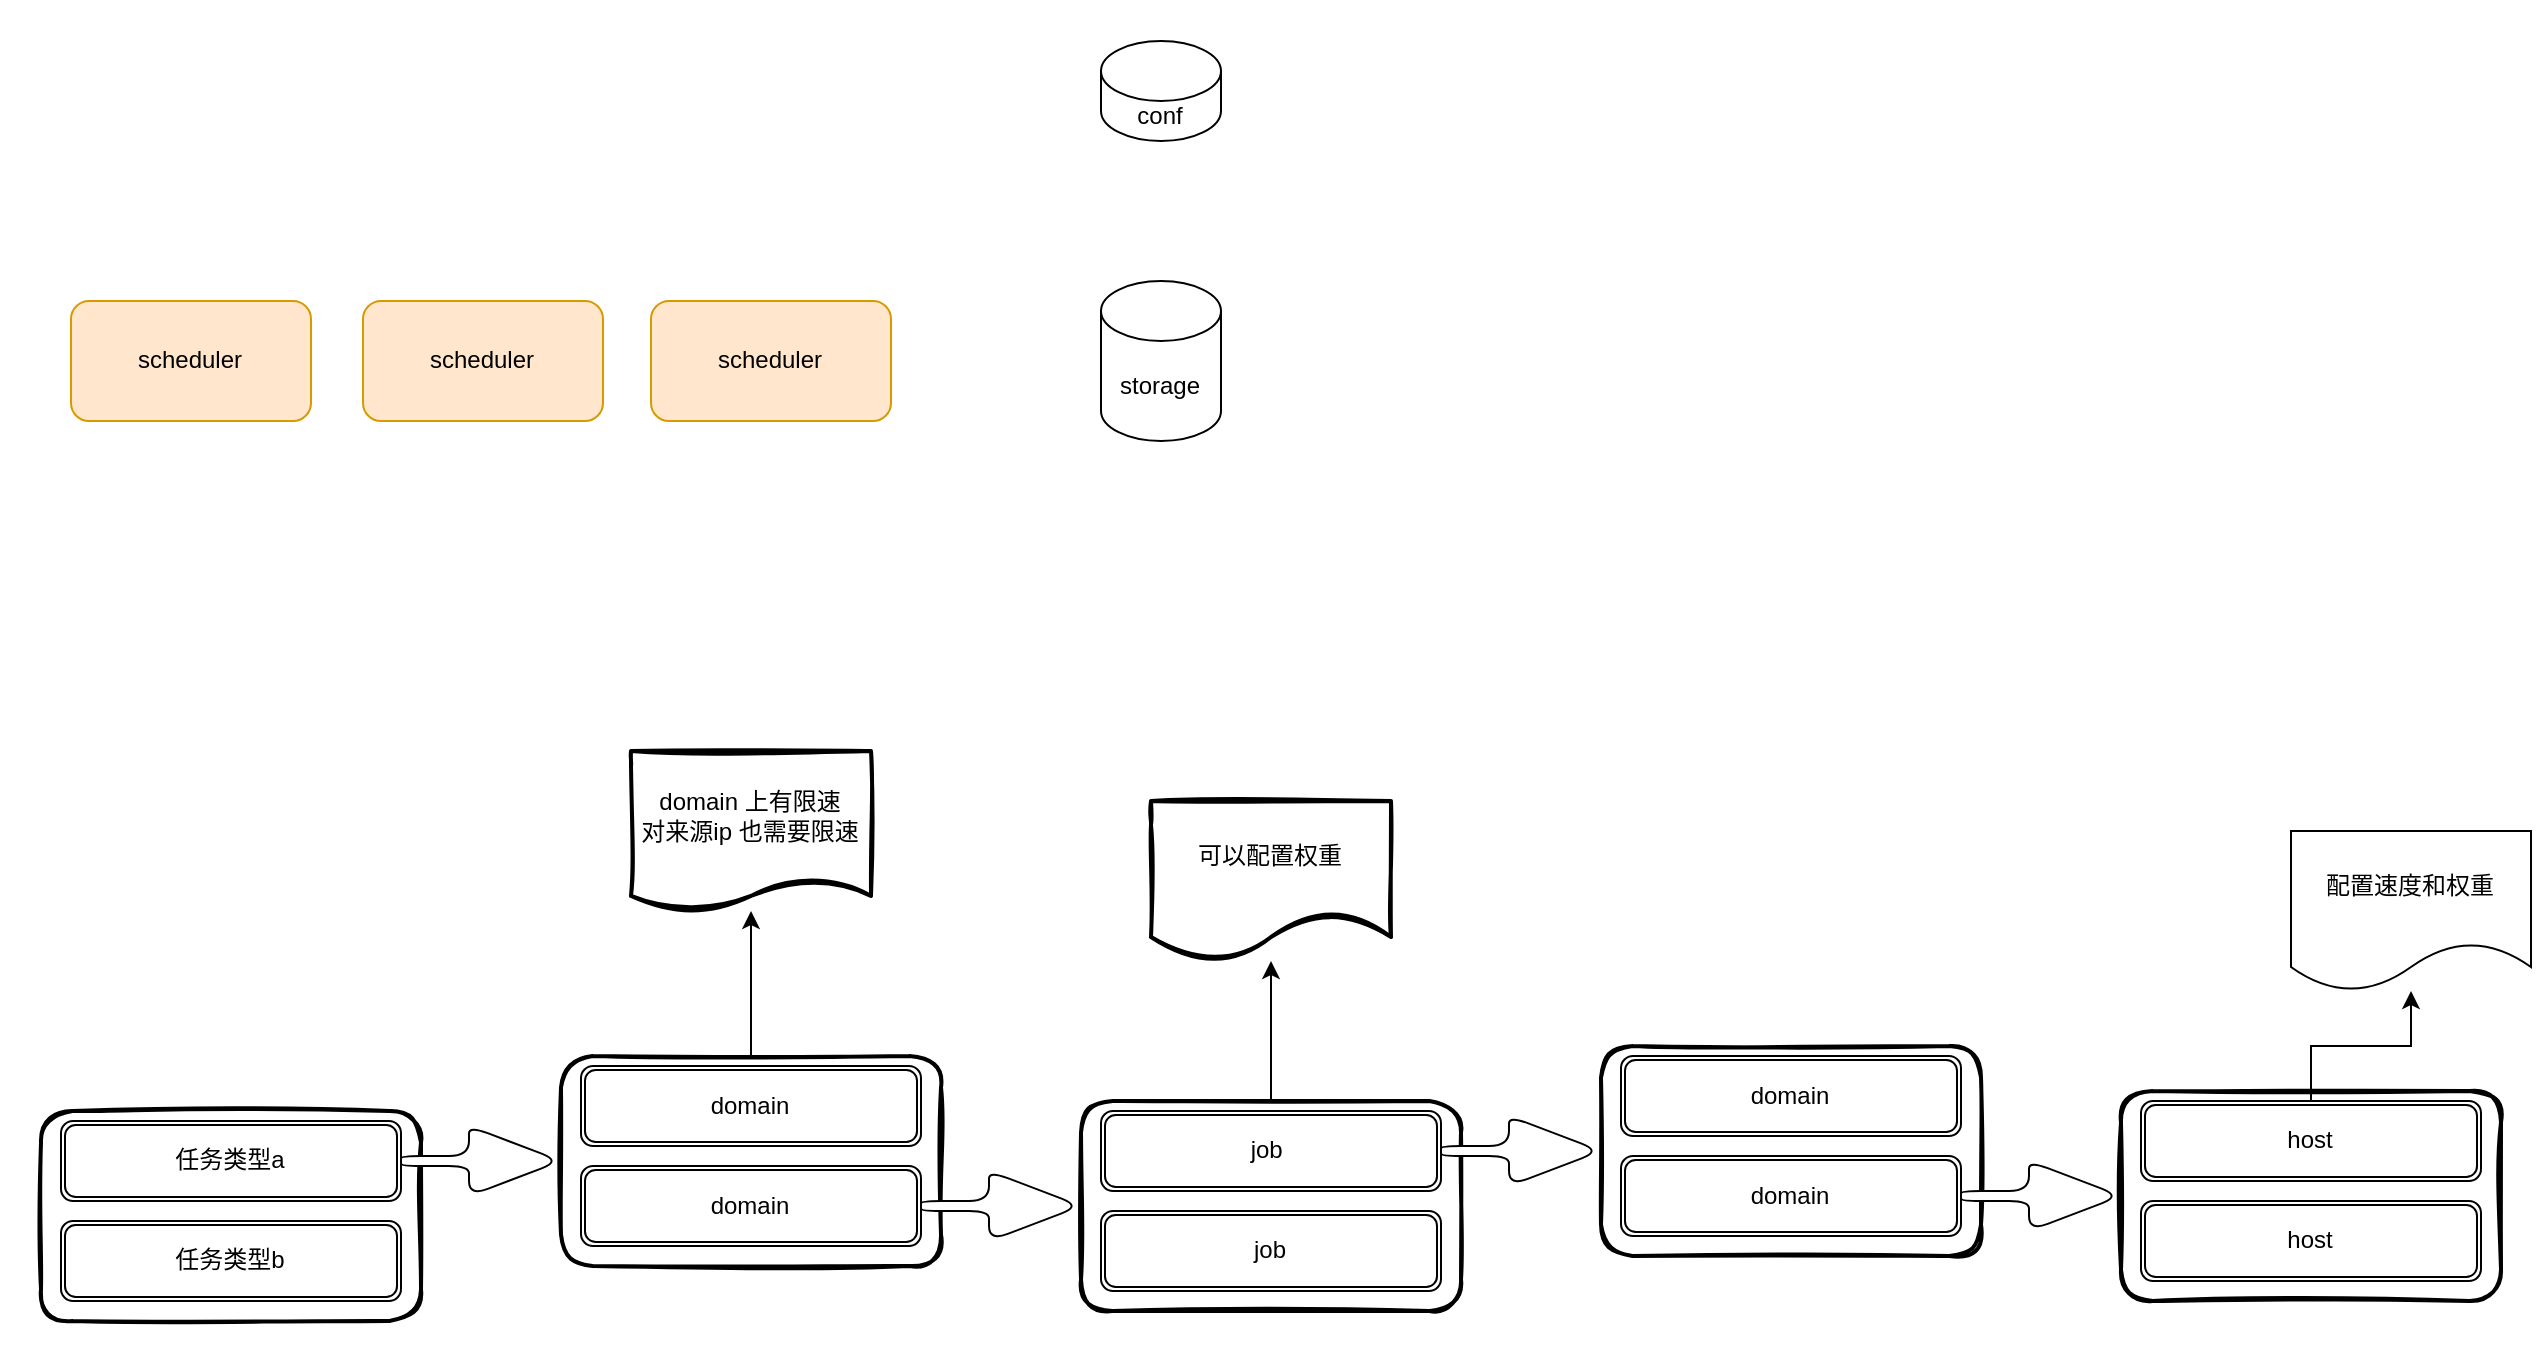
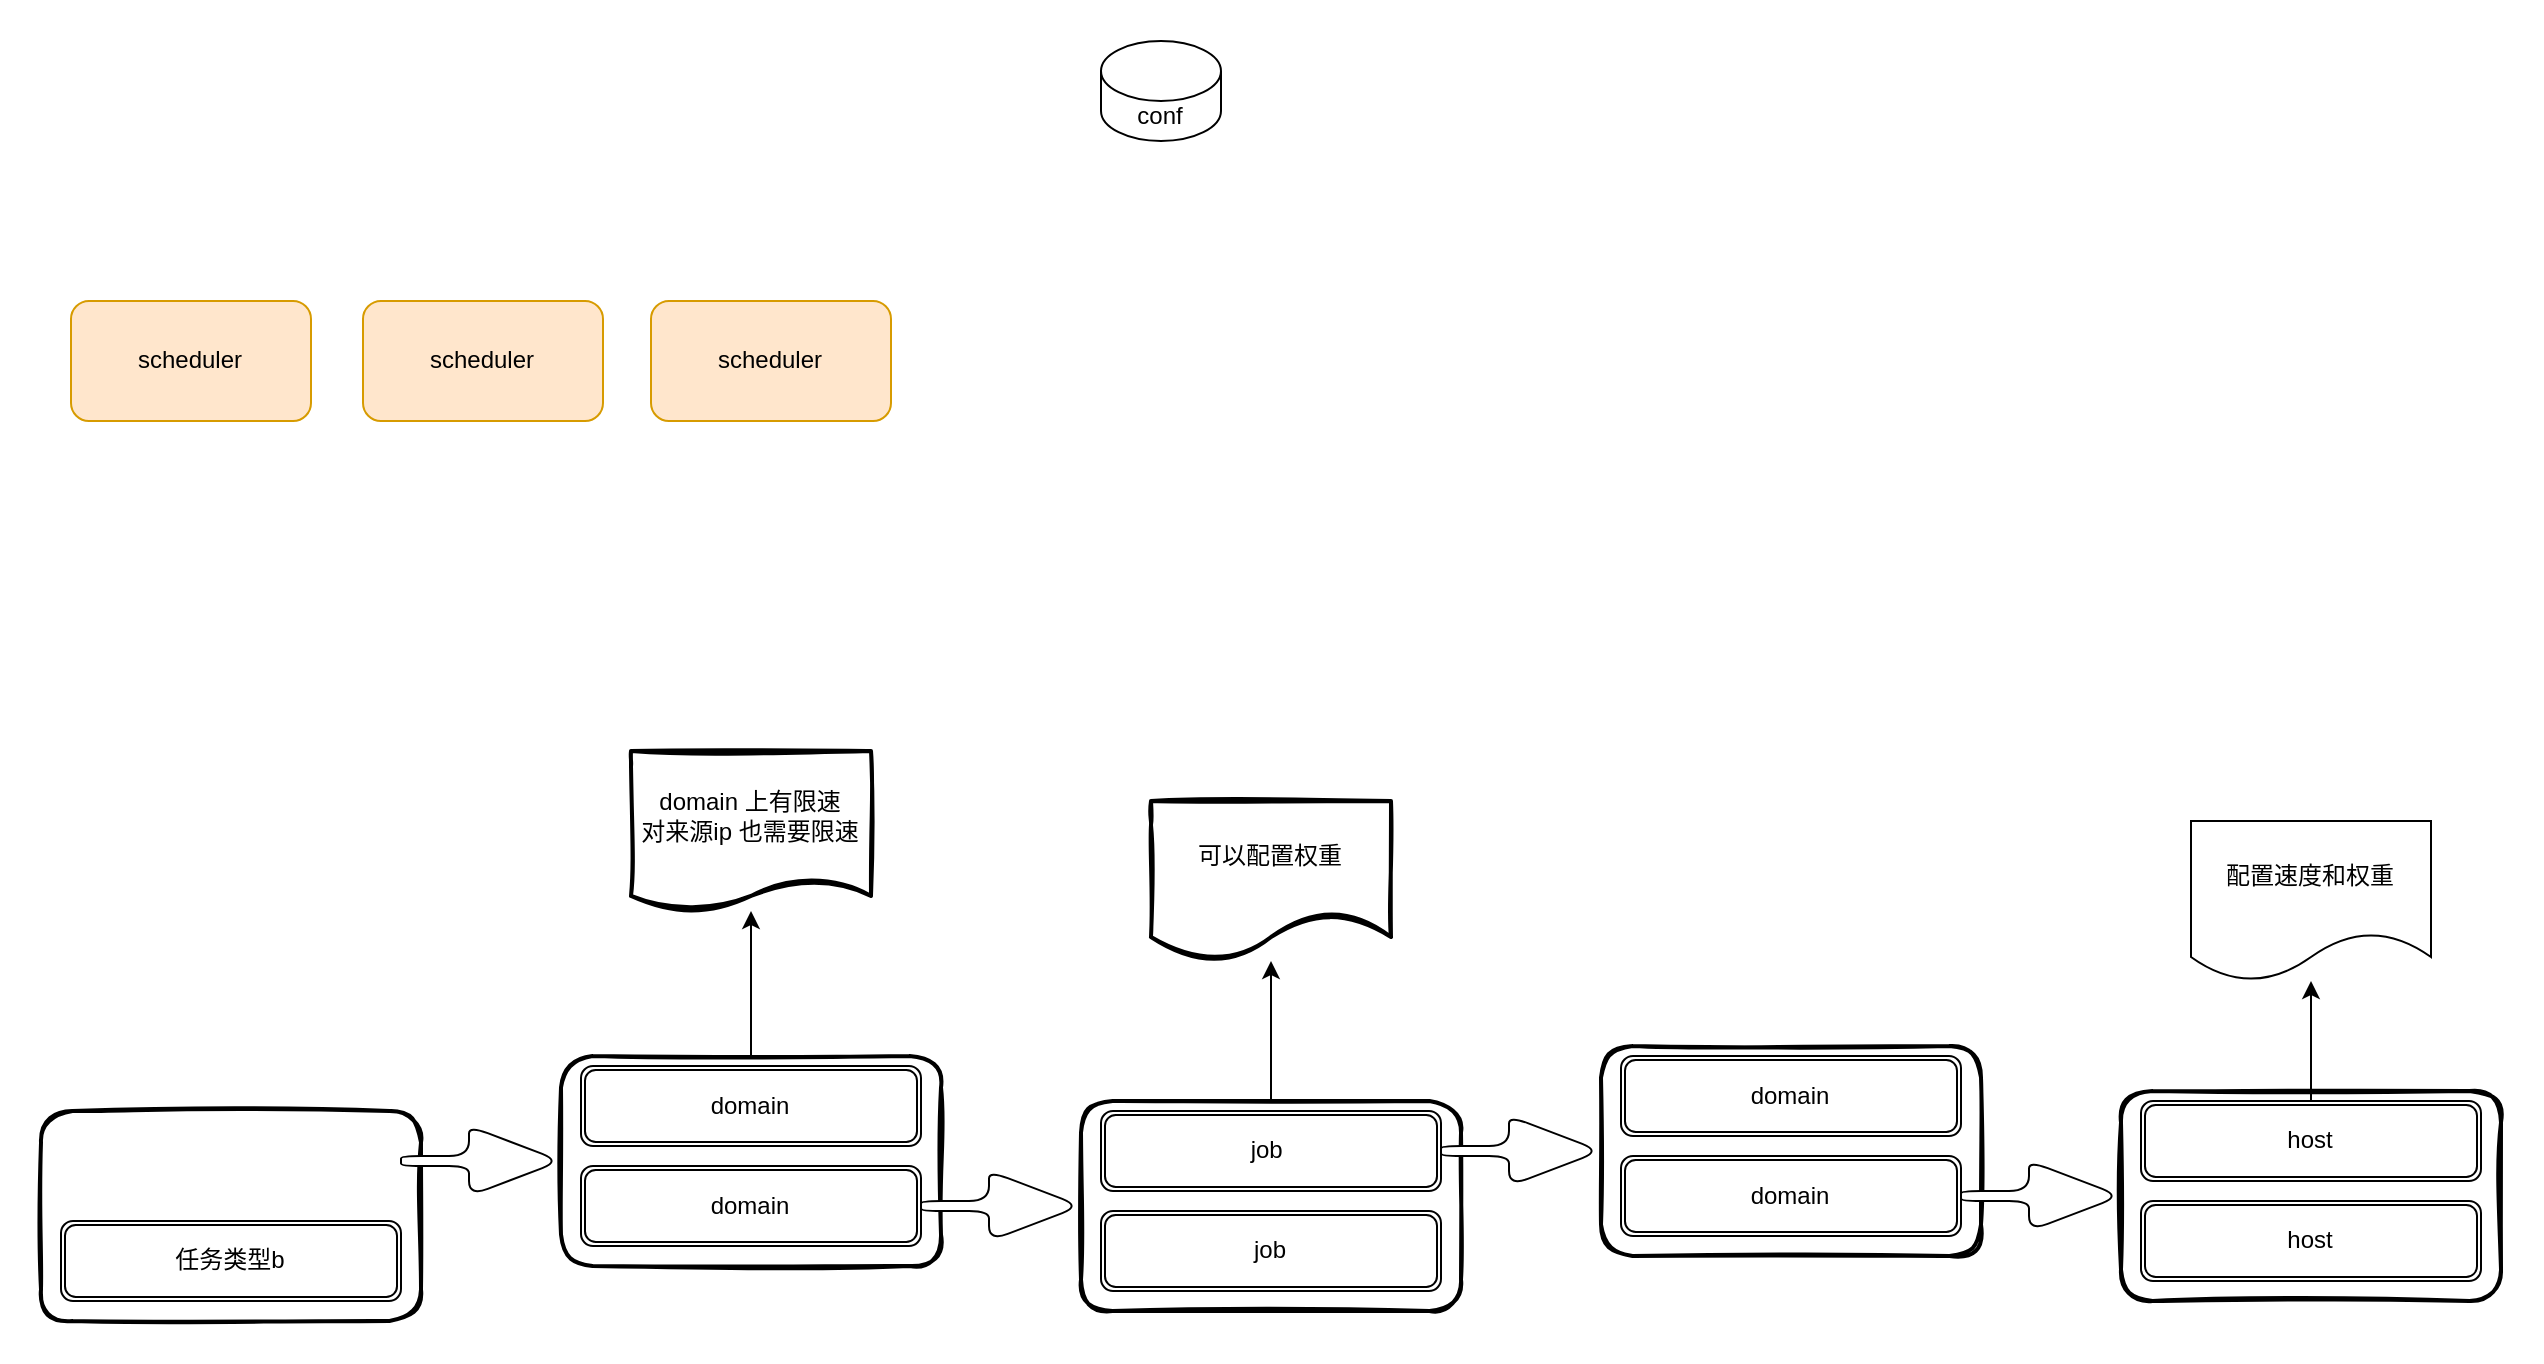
(1161, 361) -> none
(2411, 911) -> (2311, 901)
(231, 1161) -> none
